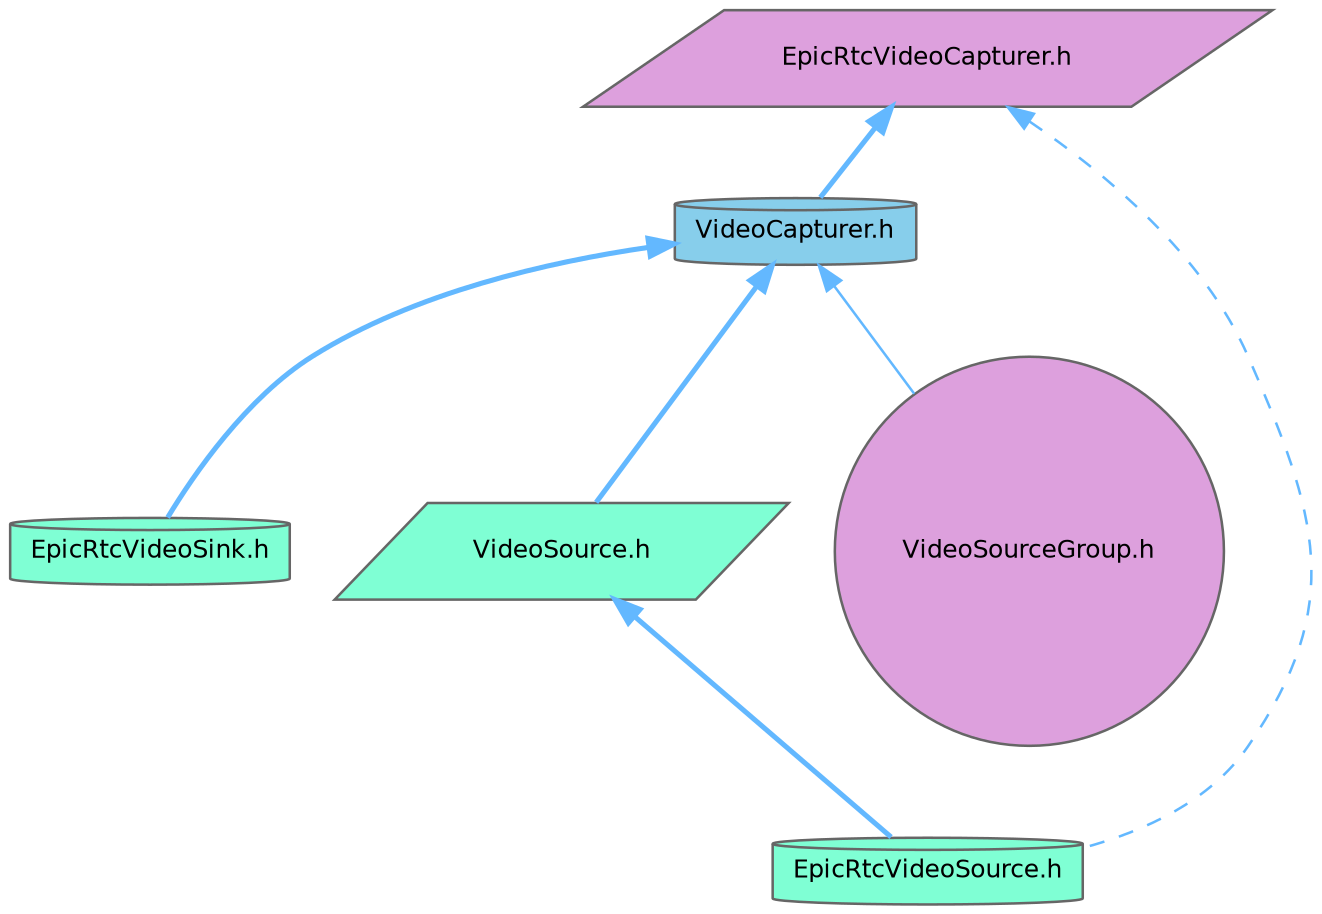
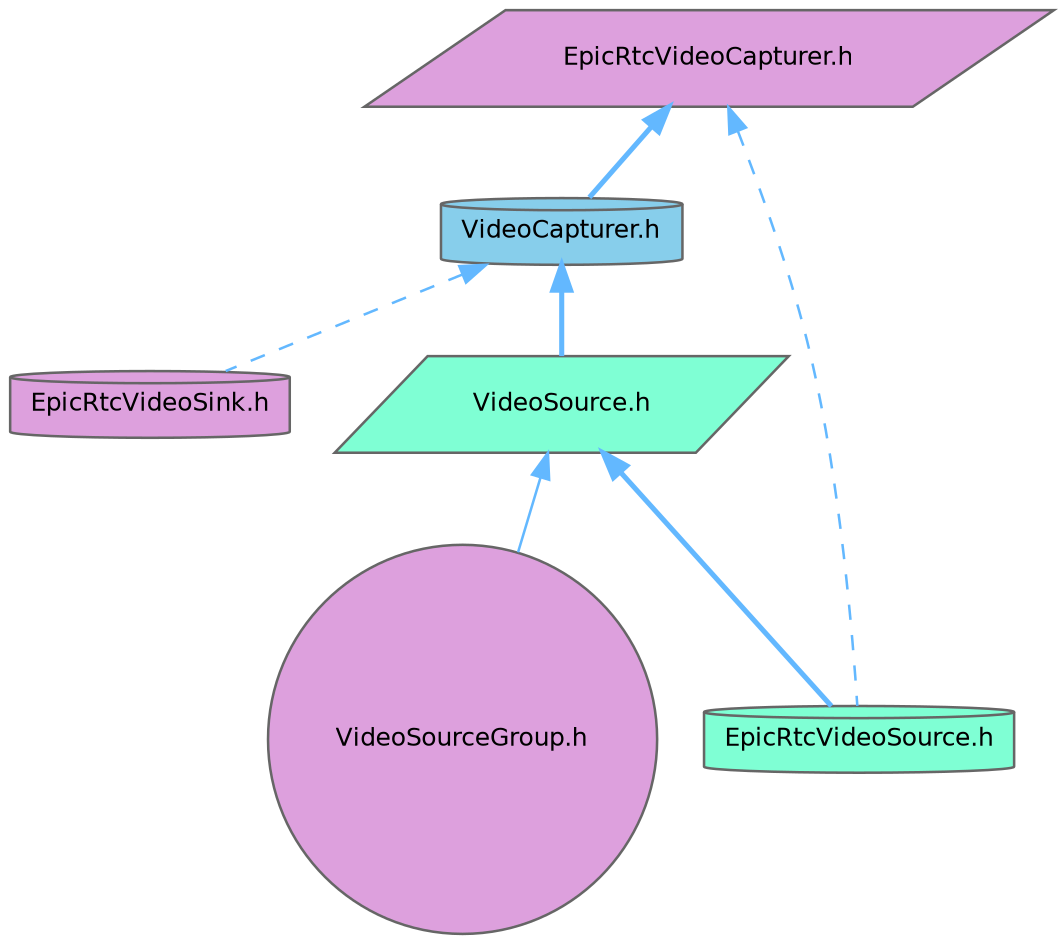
(373, 324) -> (344, 323)
(874, 340) -> (529, 515)
(150, 551) -> (150, 404)
